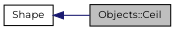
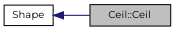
(130, 15) -> (130, 15)
